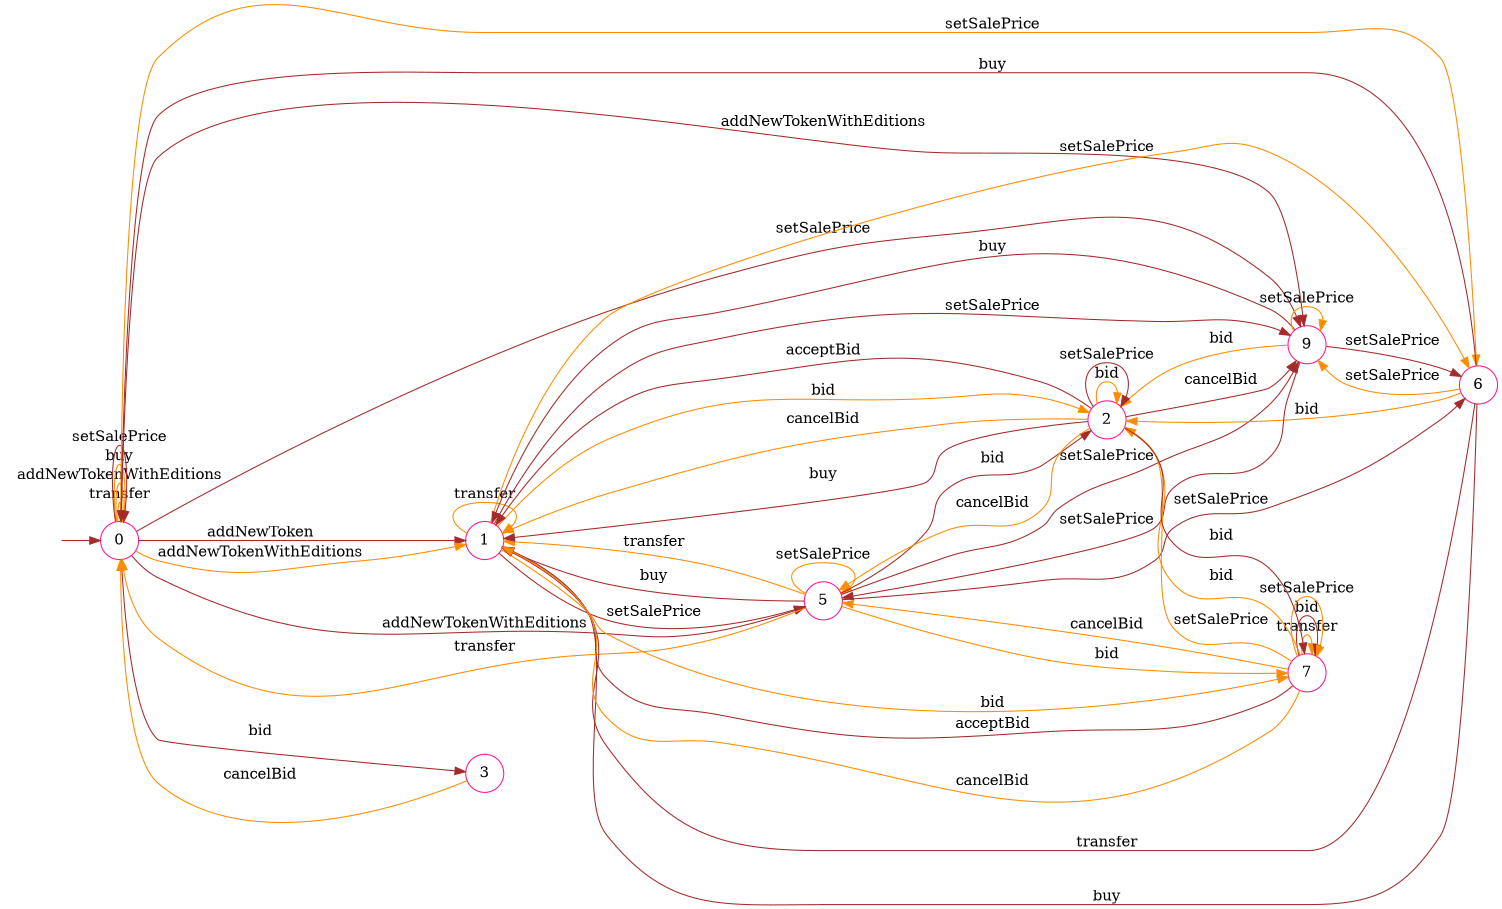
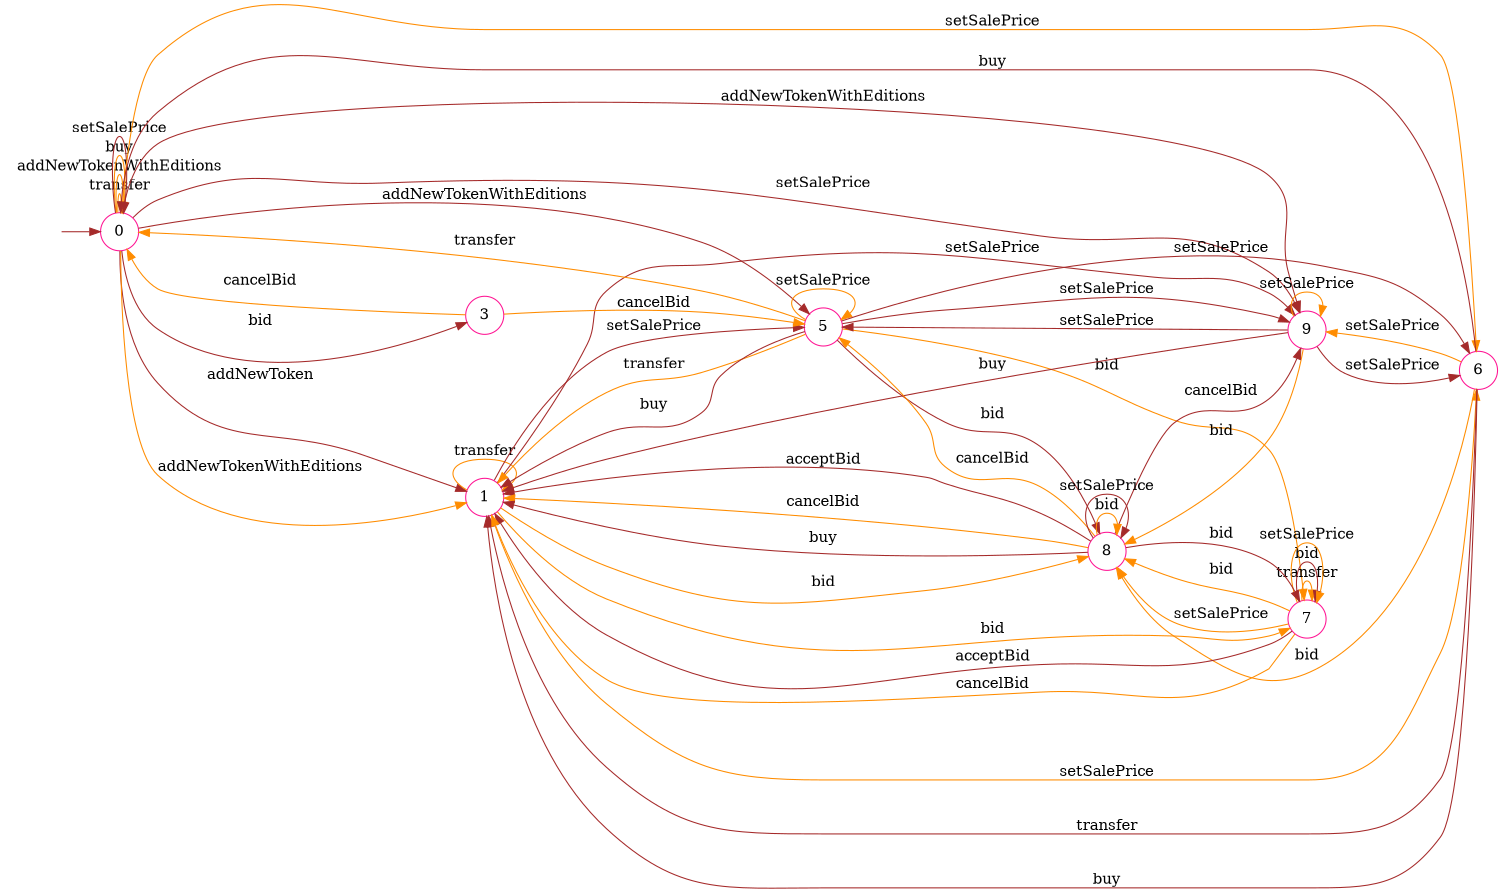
(1107, 420) -> (1107, 551)
(1071, 633) -> (649, 310)
